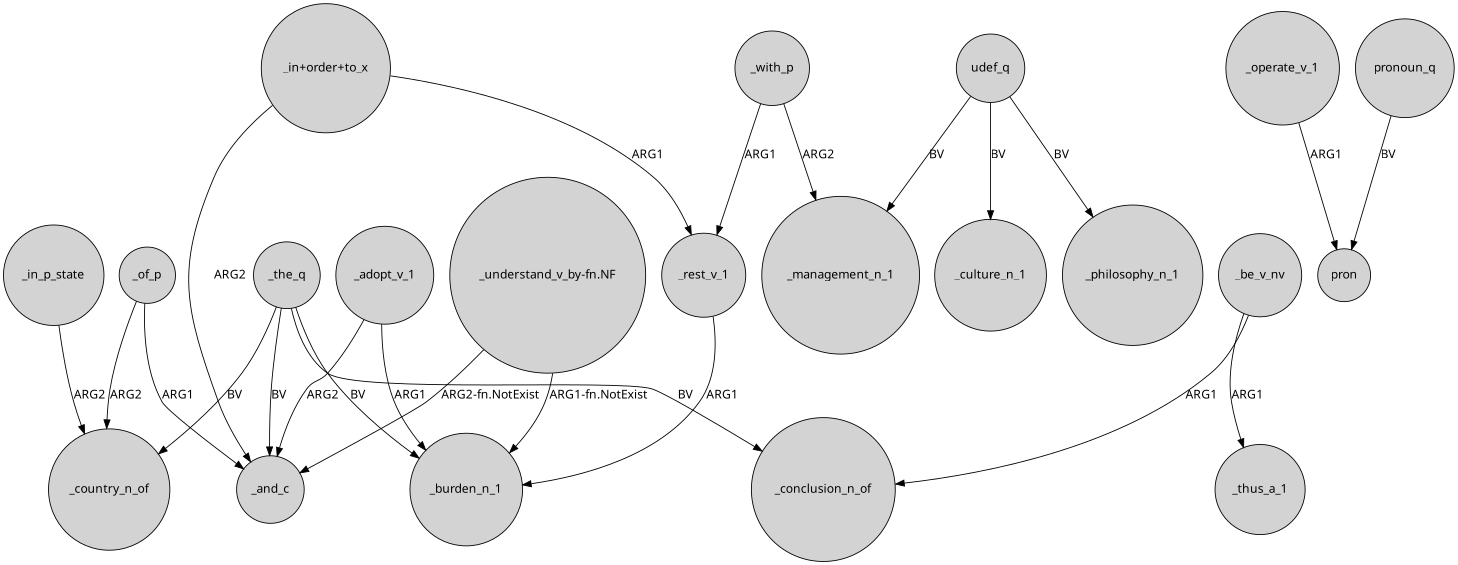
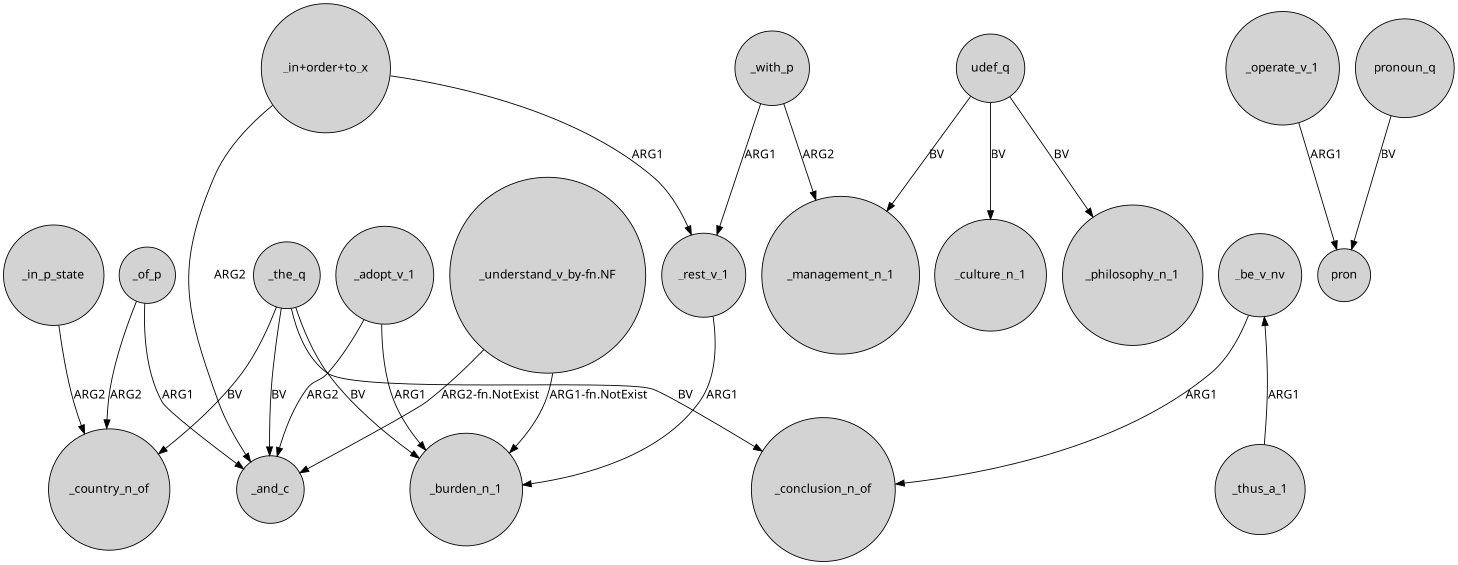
(1230, 376) -> (1267, 385)
